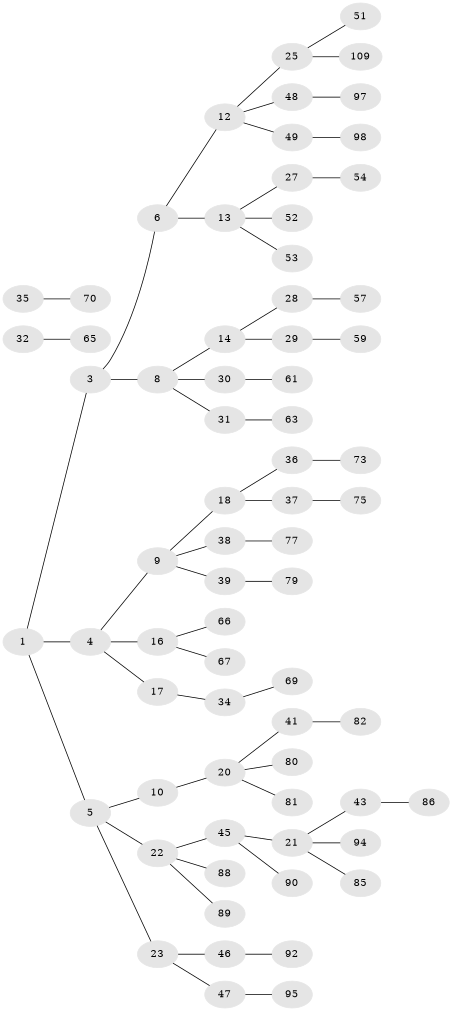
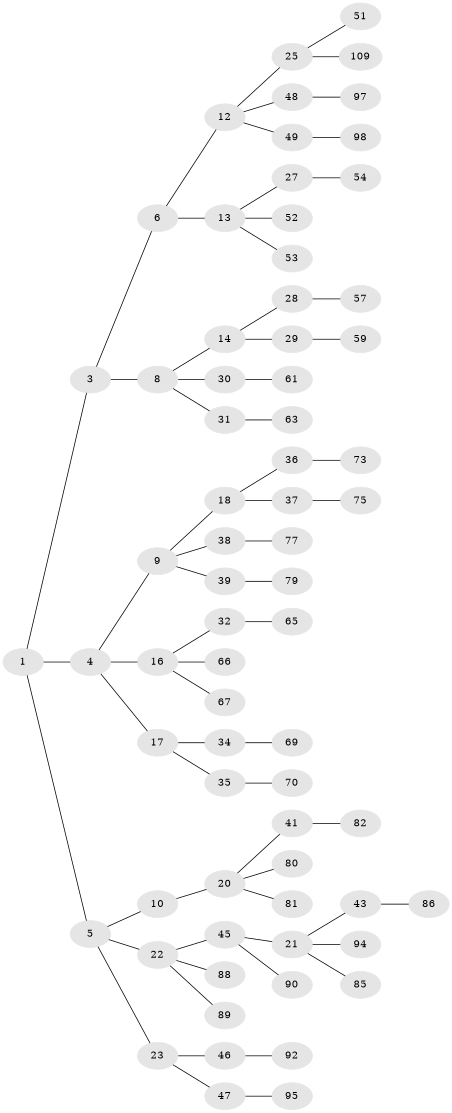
none -> (191, 642)
none -> (191, 763)
